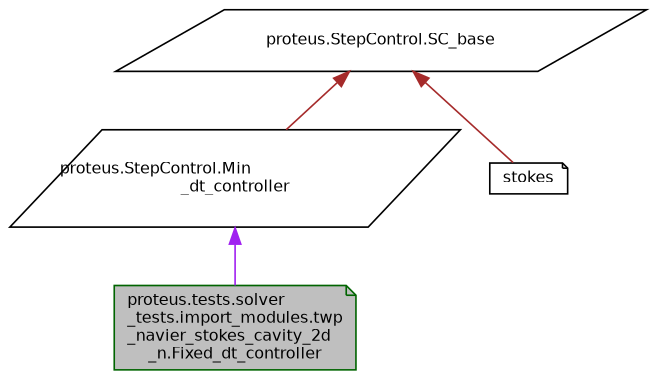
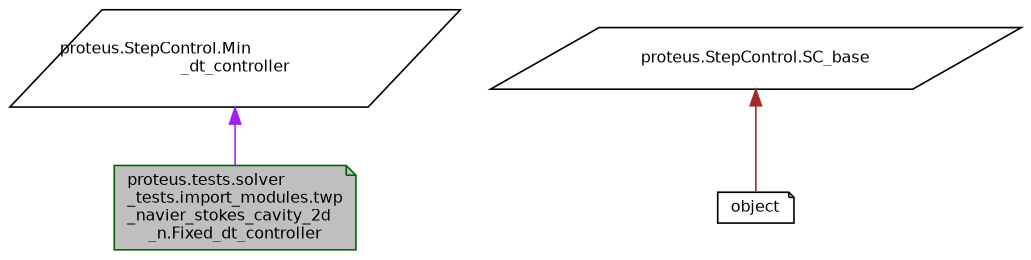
(312, 106) -> none
(529, 178) -> (756, 208)
